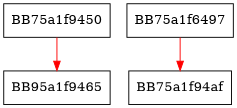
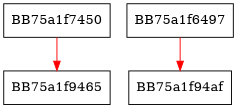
(57, 21) -> (57, 21)
(57, 88) -> (57, 88)
